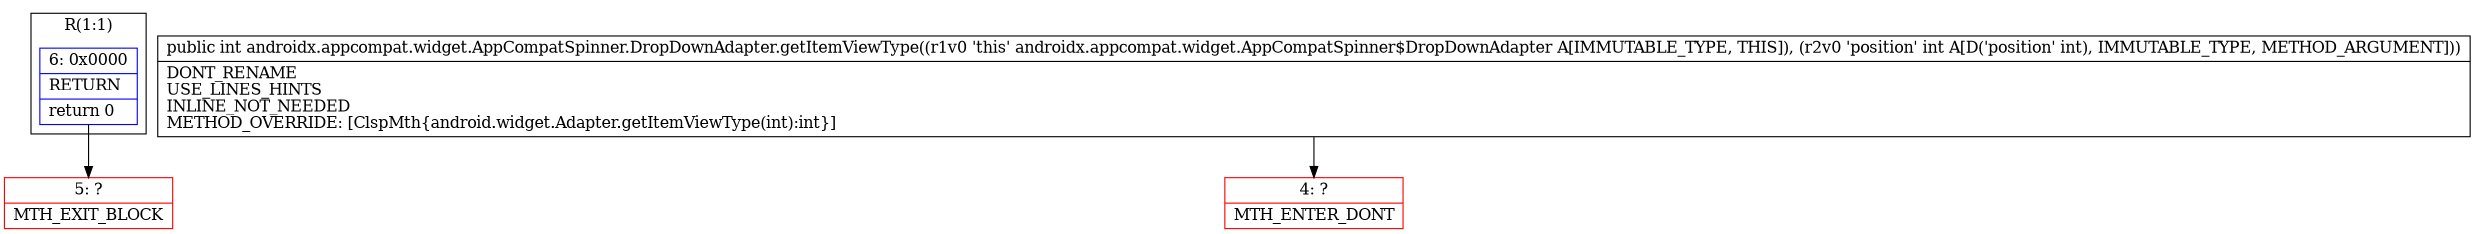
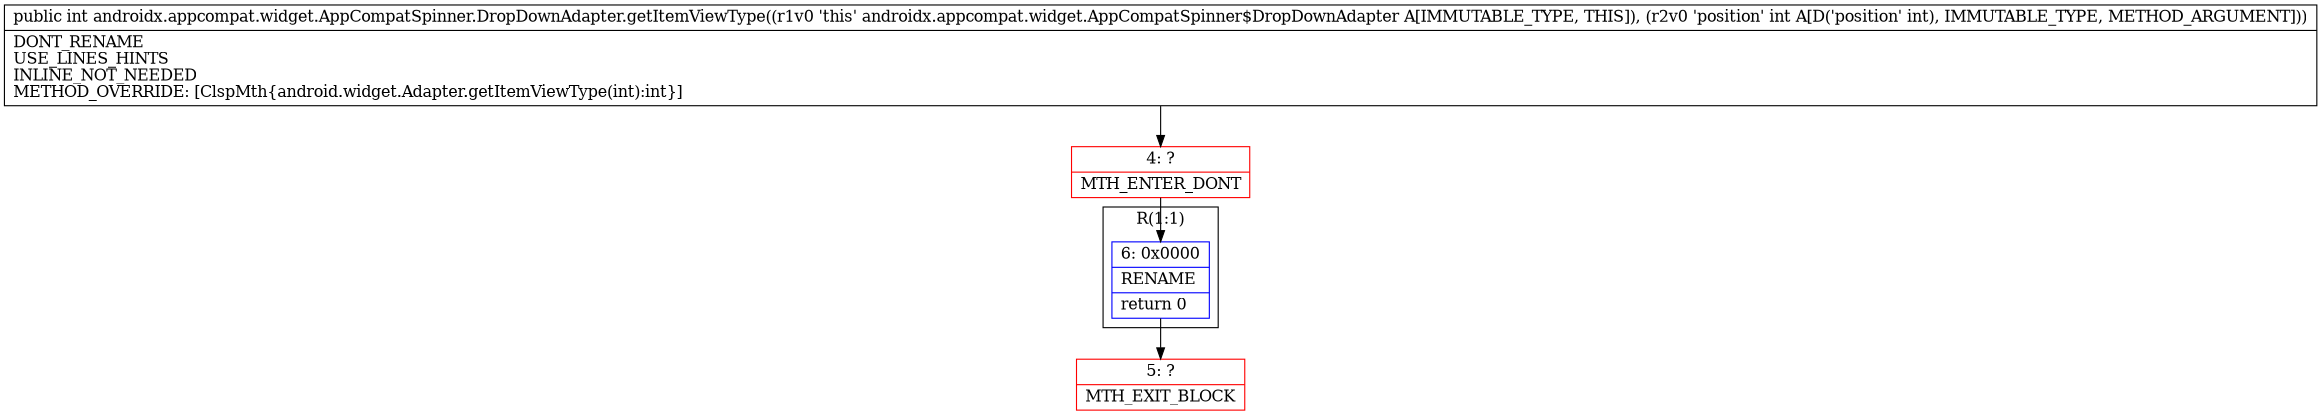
(85, 86) -> (1158, 280)
none -> (1161, 214)
